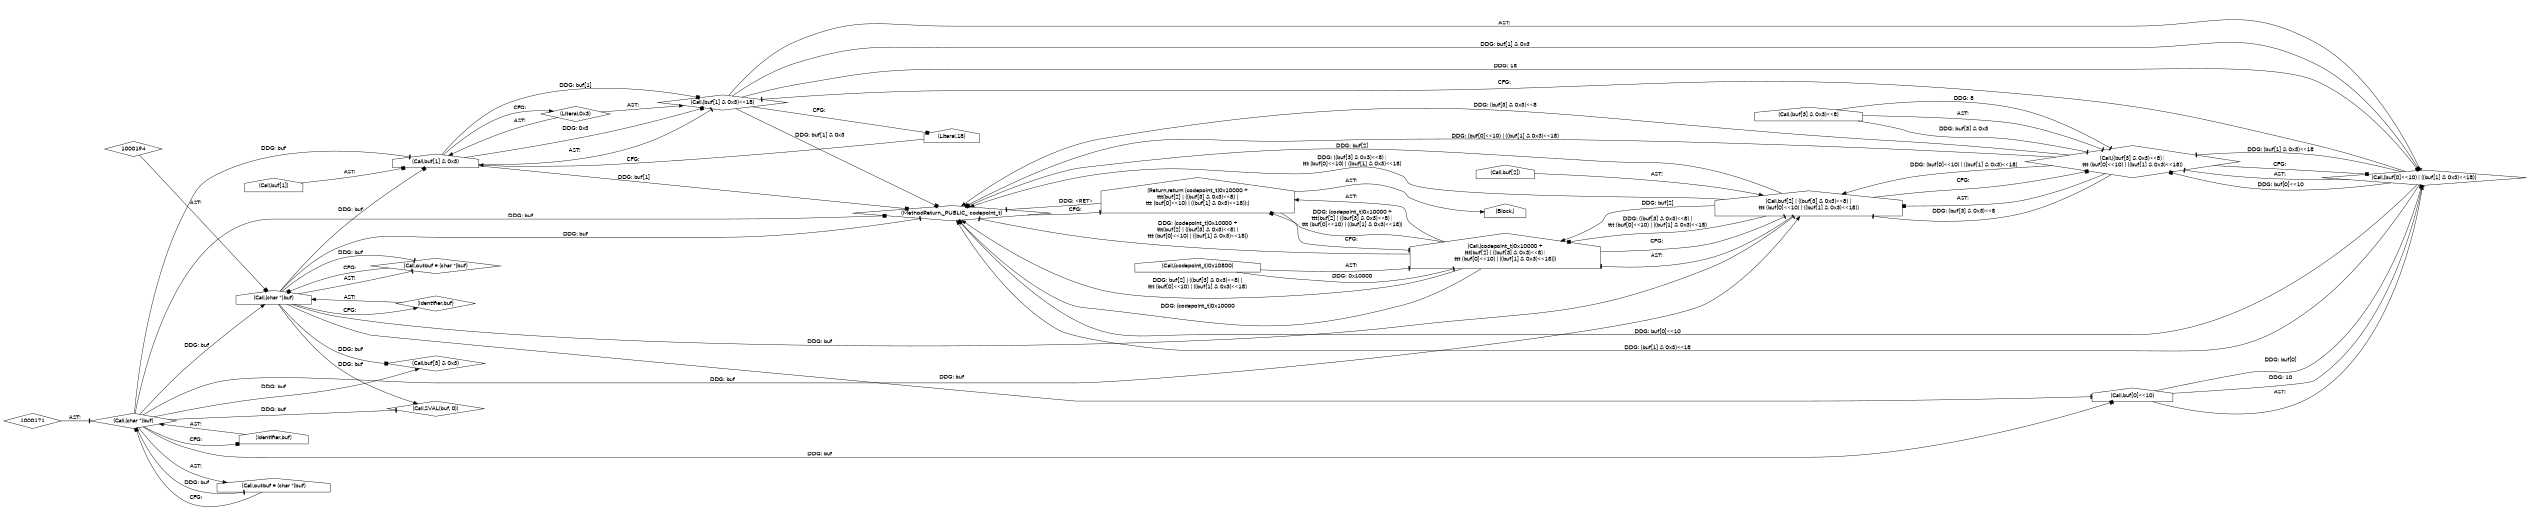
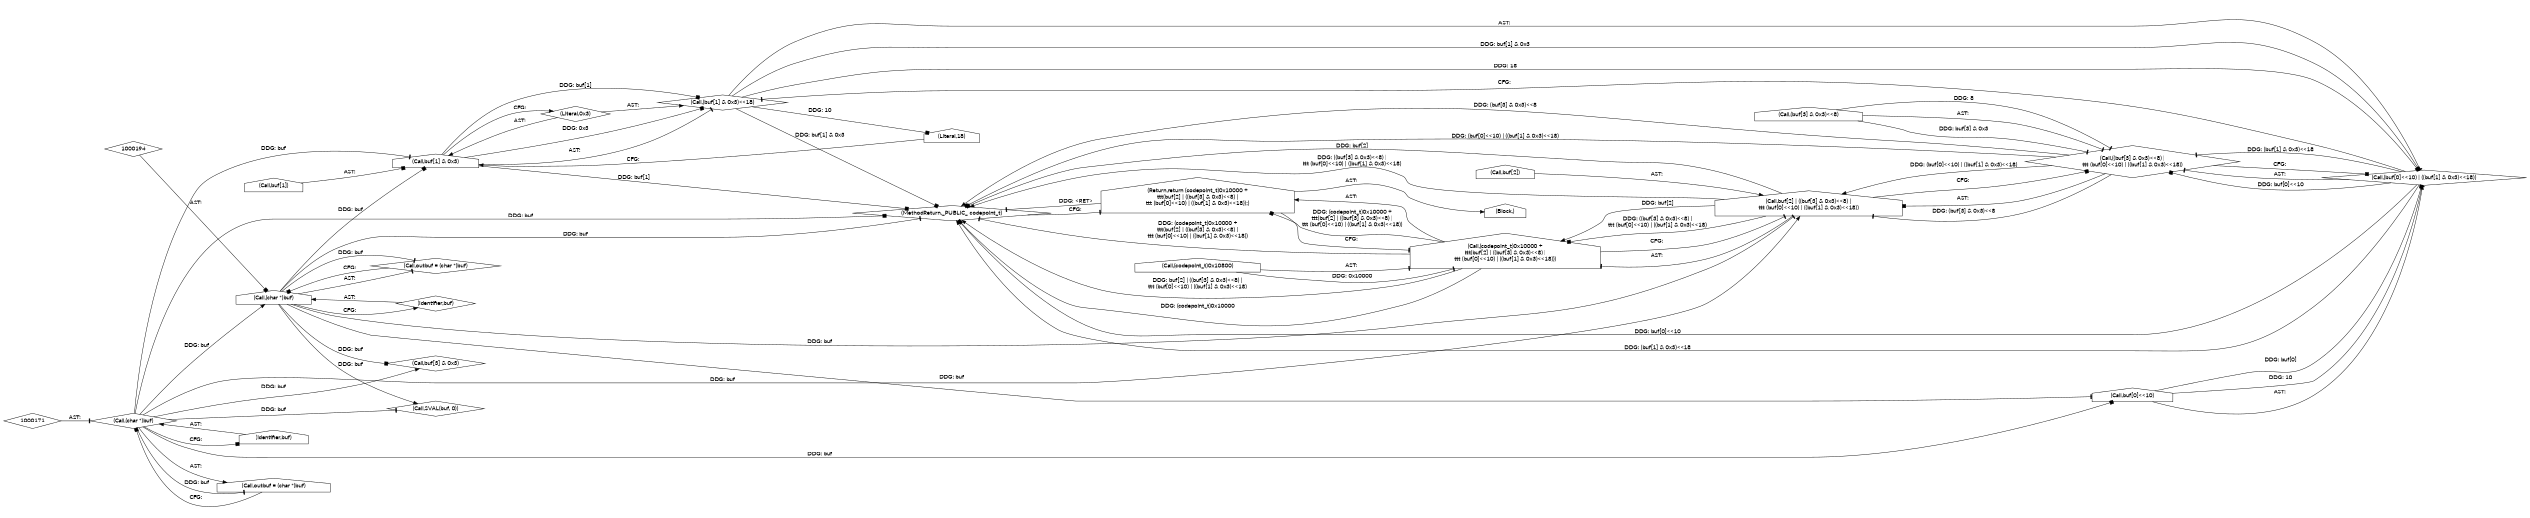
(820, 110) -> (820, 110)
